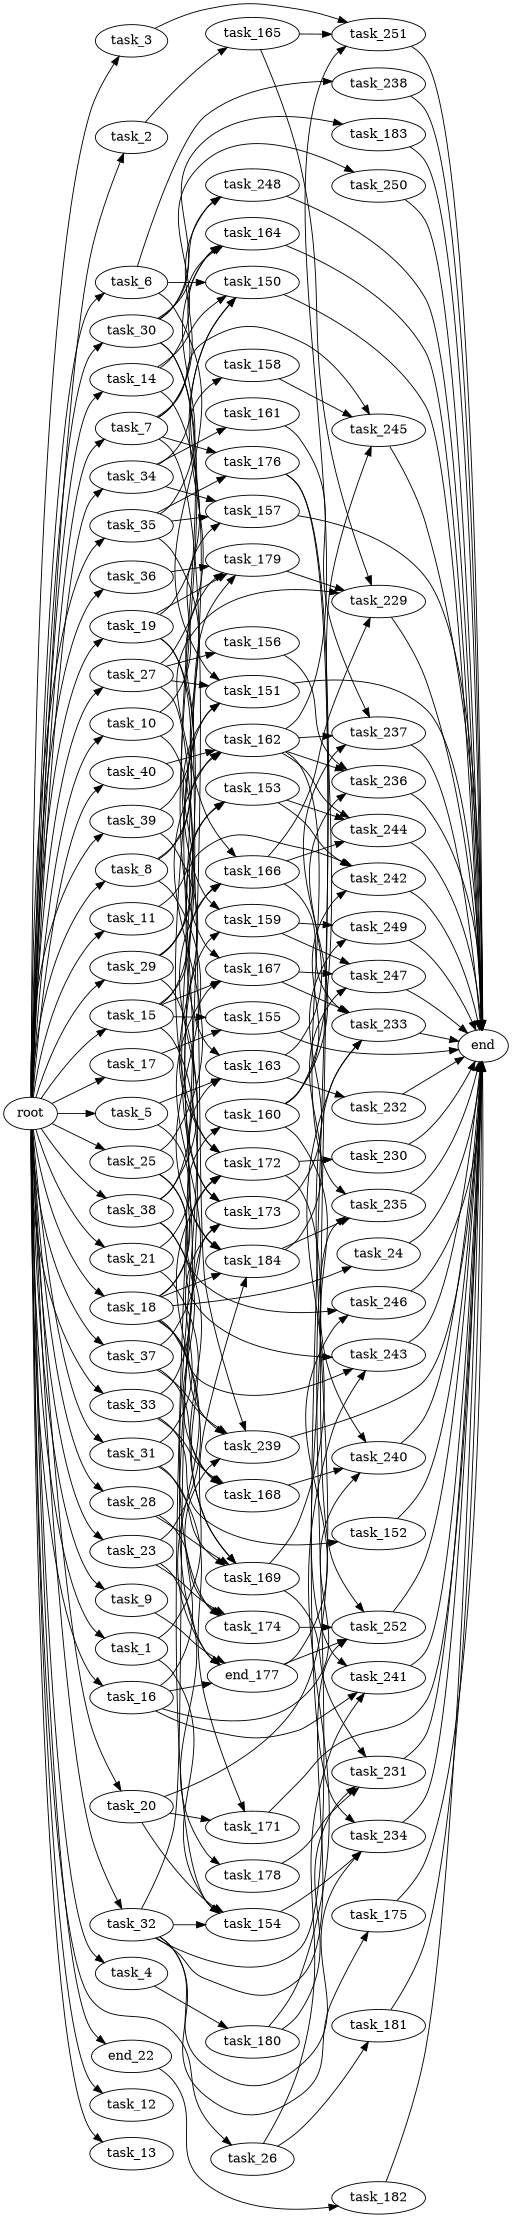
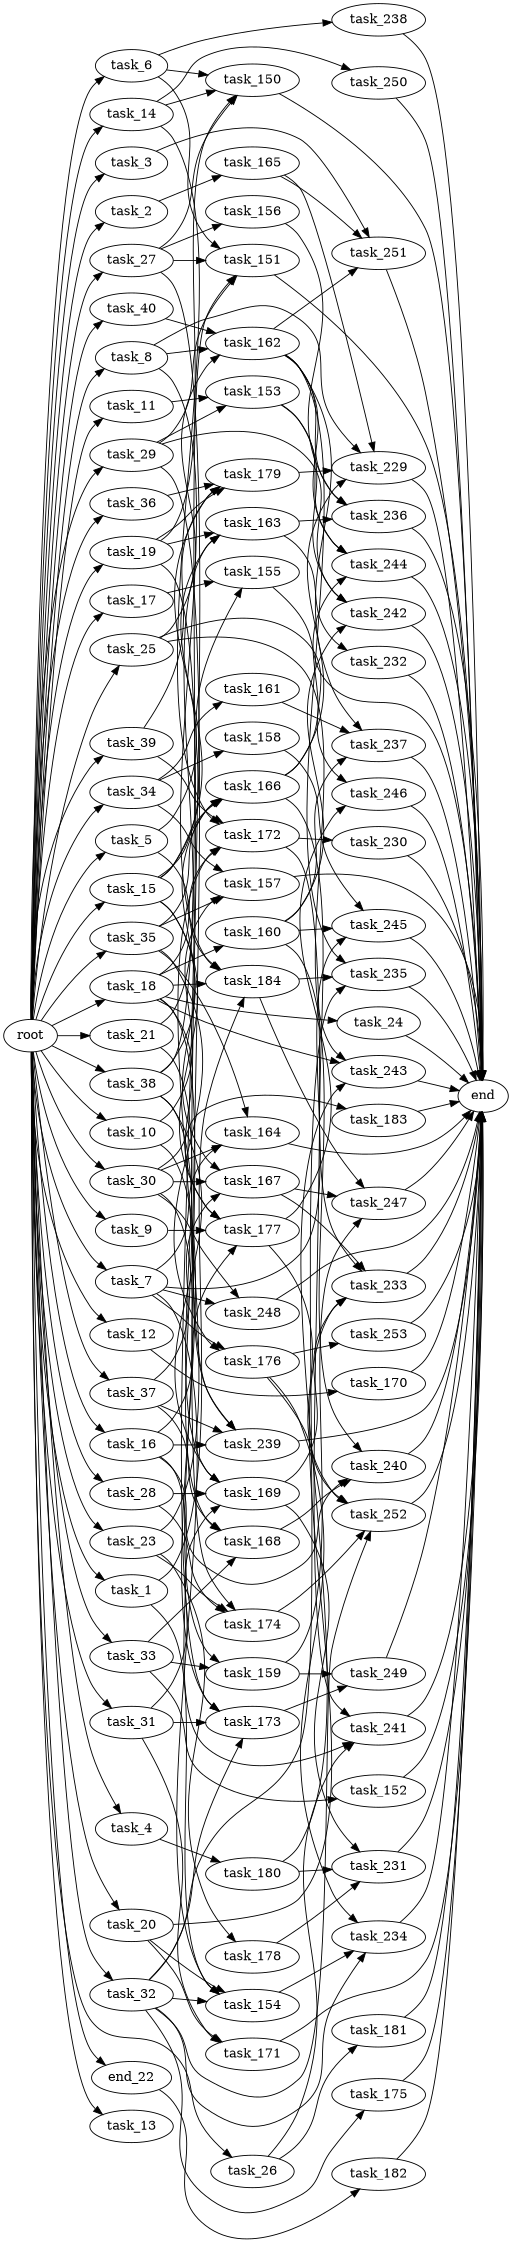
none -> (379, 1335)
none -> (379, 1384)
(252, 1676) -> (252, 1230)
